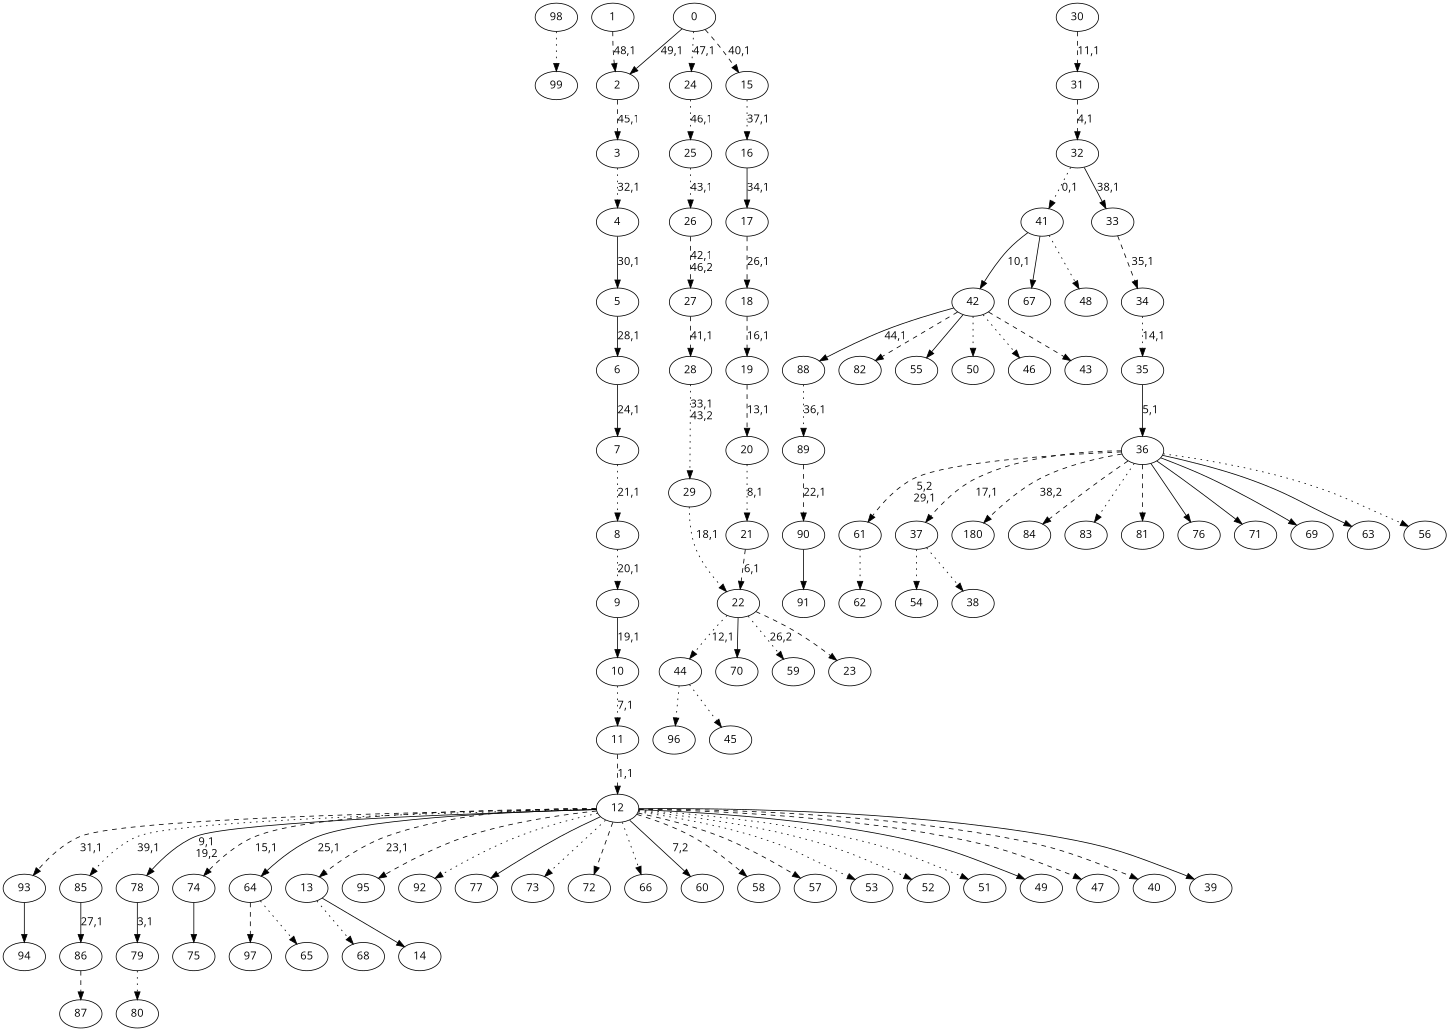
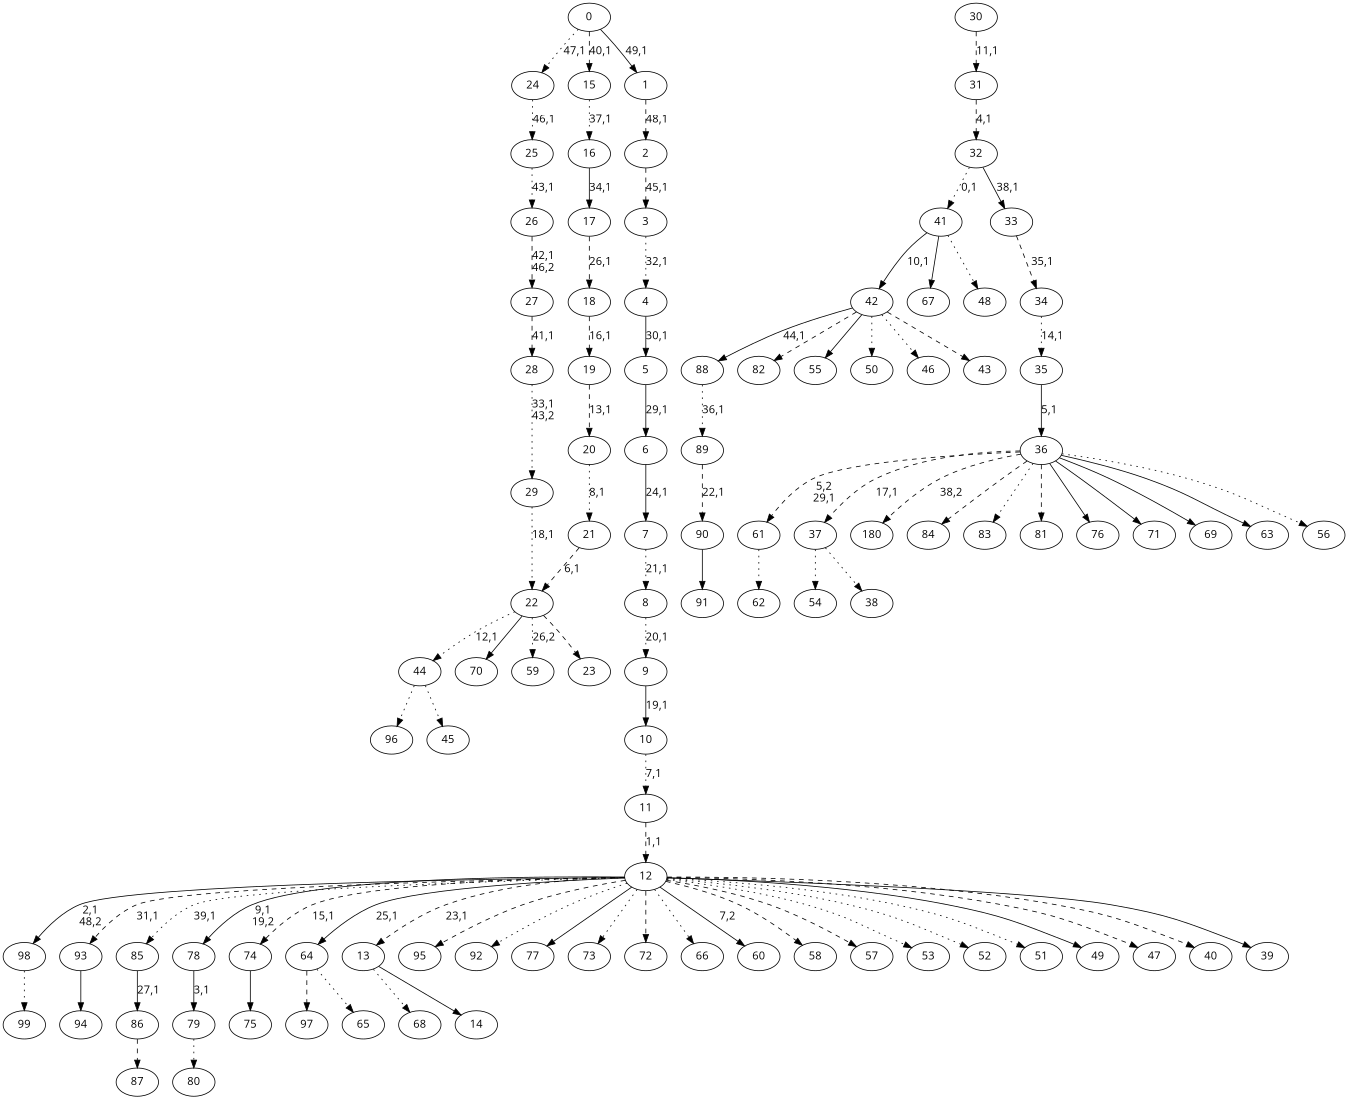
(659, 49) -> (617, 47)
(629, 336) -> (657, 410)
none -> (190, 891)
